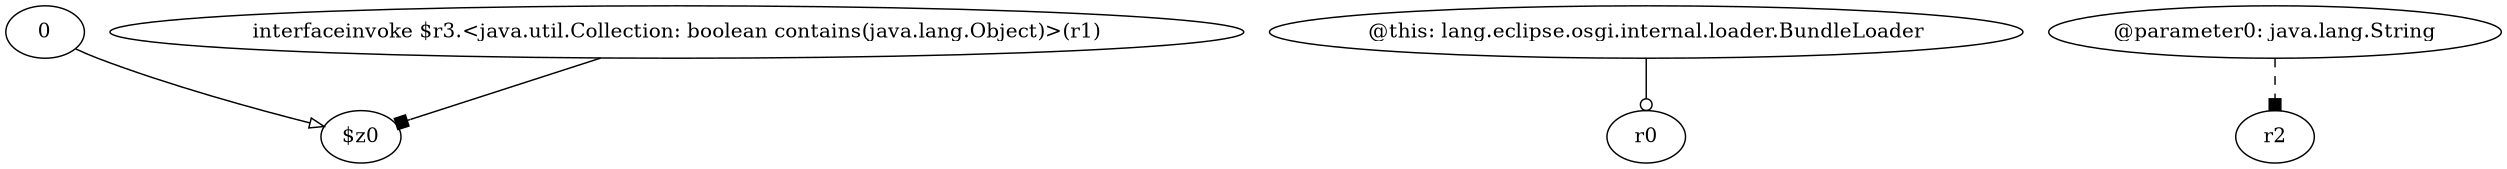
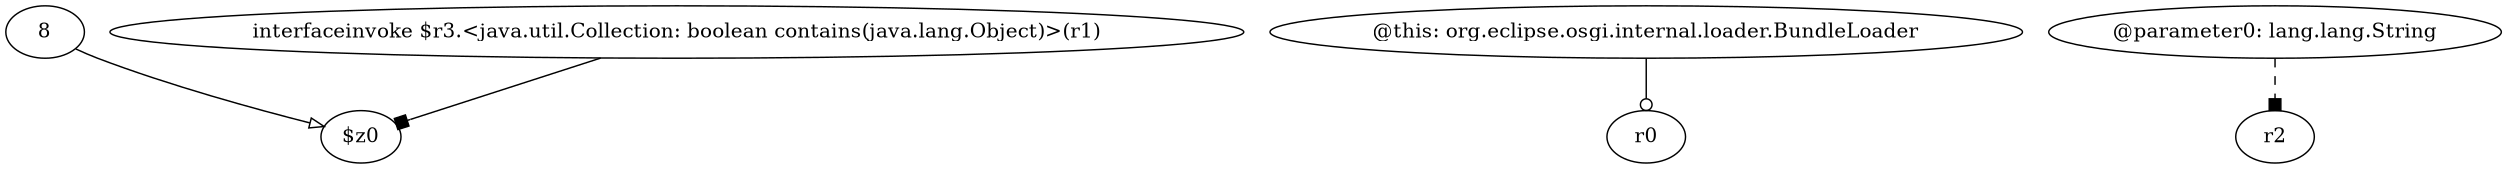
(45, 32) -> (45, 32)
(1646, 32) -> (1646, 32)
(2275, 32) -> (2275, 32)
